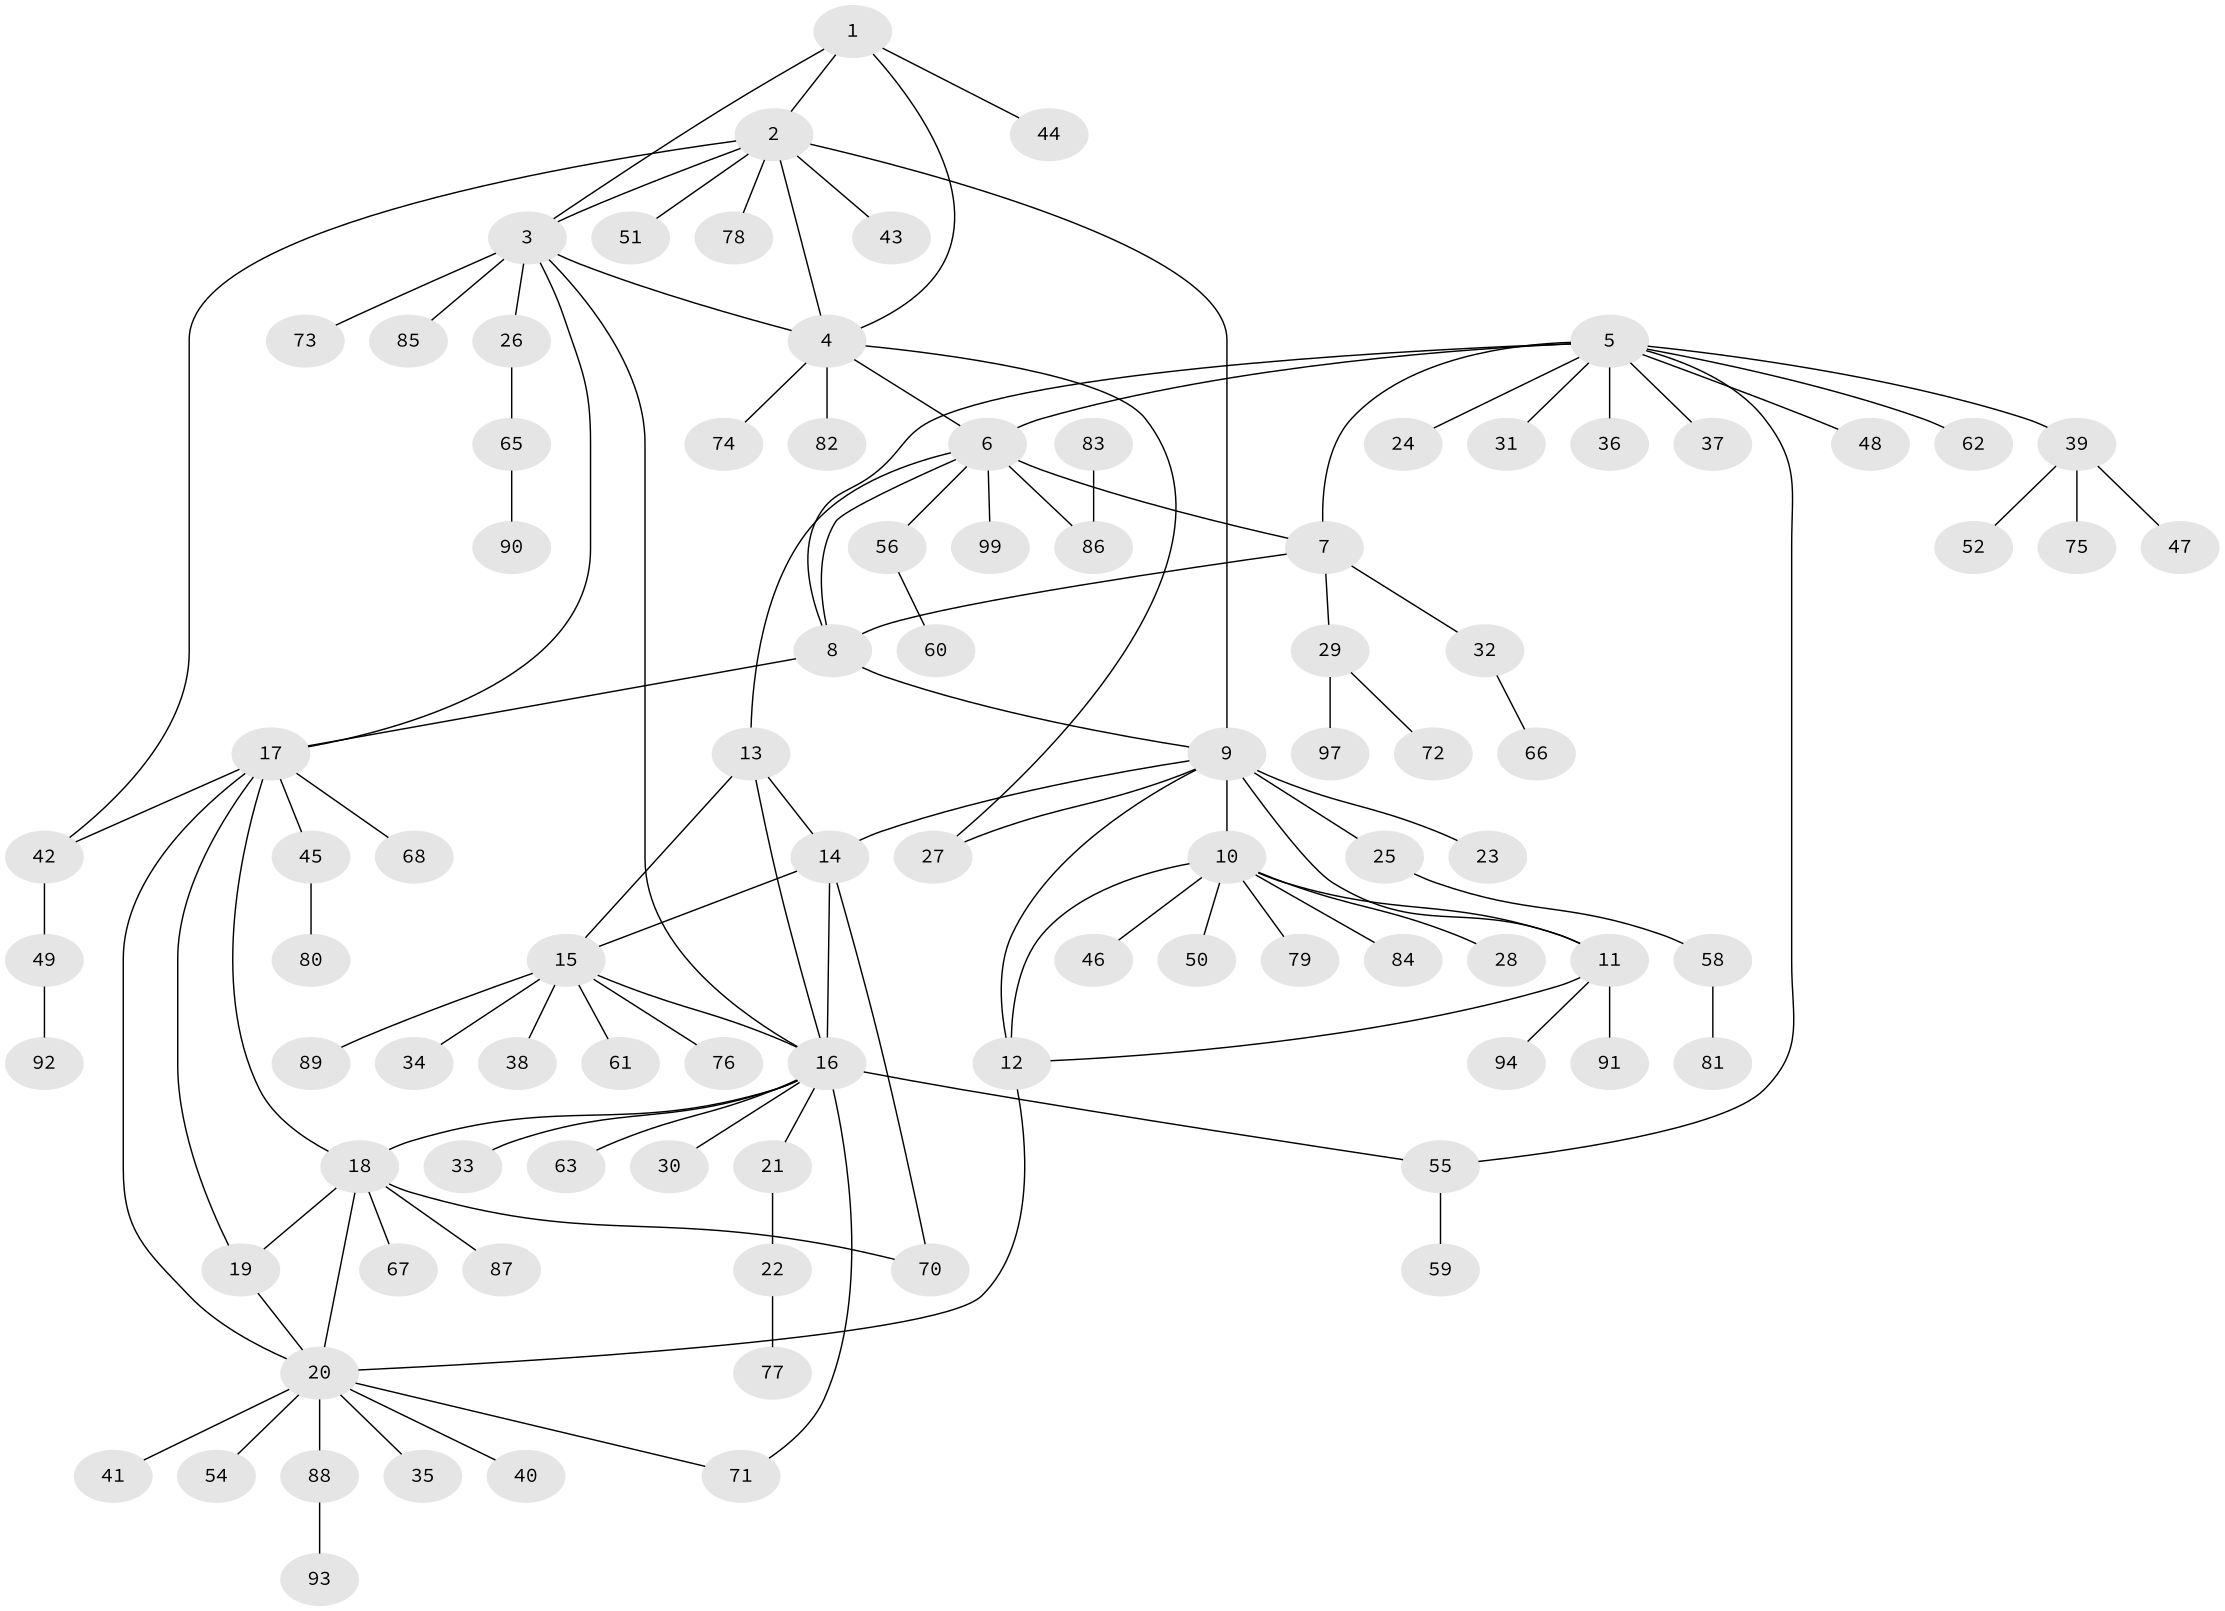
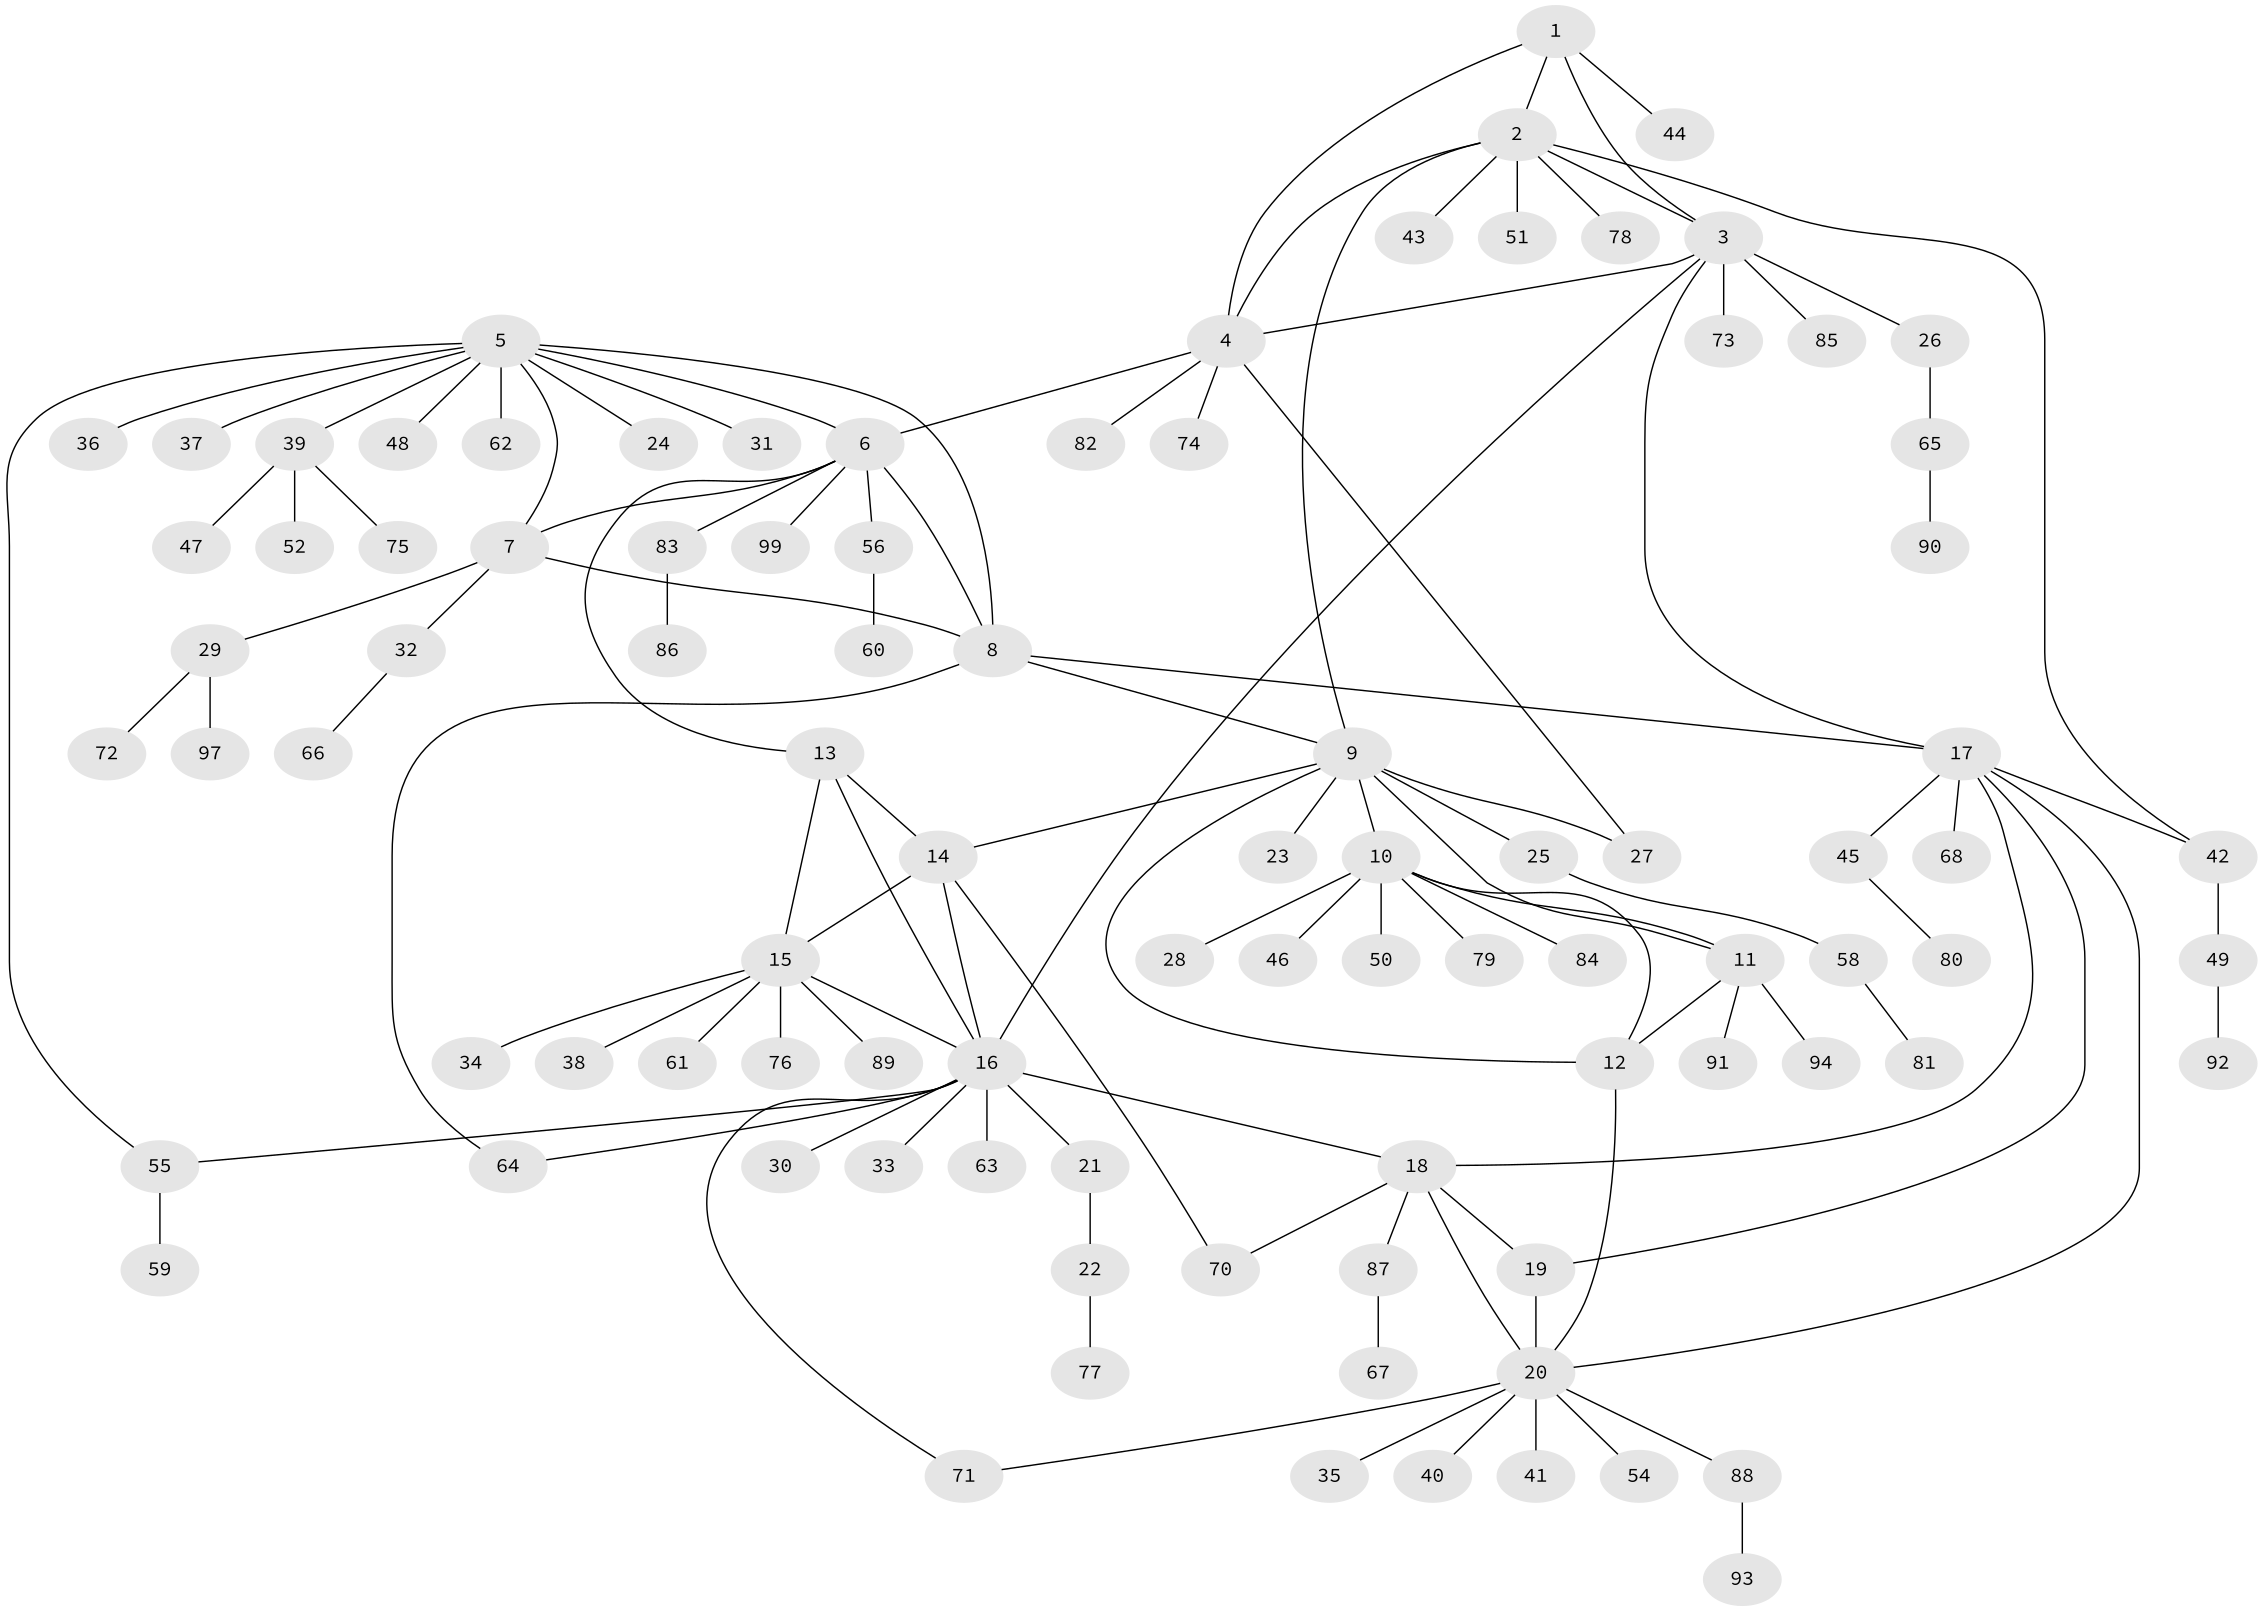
(1041, 496) -> (766, 496)
none -> (508, 1167)
(379, 1218) -> (1378, 1322)
